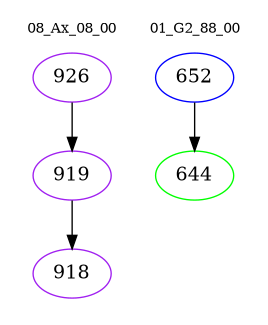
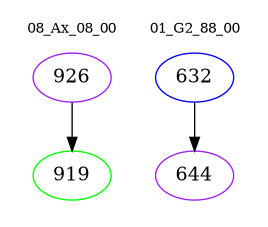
(195, 78) -> (195, 78)
(72, 176) -> (72, 176)
(195, 176) -> (195, 176)
(72, 274) -> none
